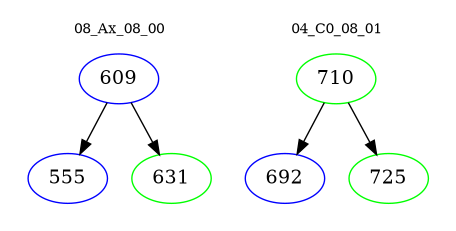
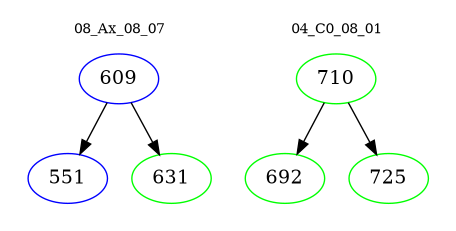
(120, 30) -> (120, 30)
(68, 178) -> (68, 178)
(285, 178) -> (285, 178)
